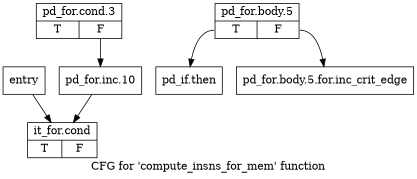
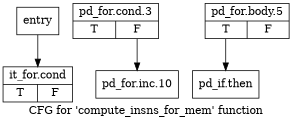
(325, 81) -> none
(85, 105) -> none
